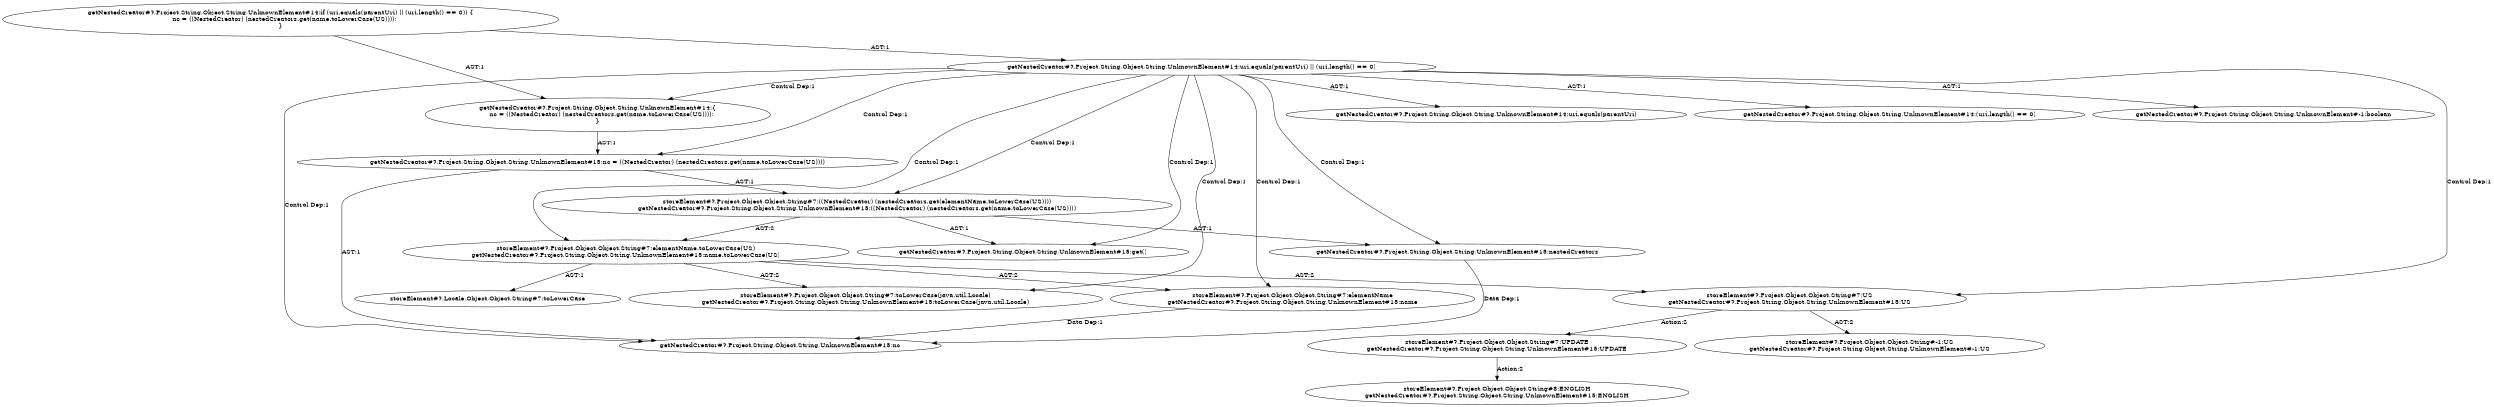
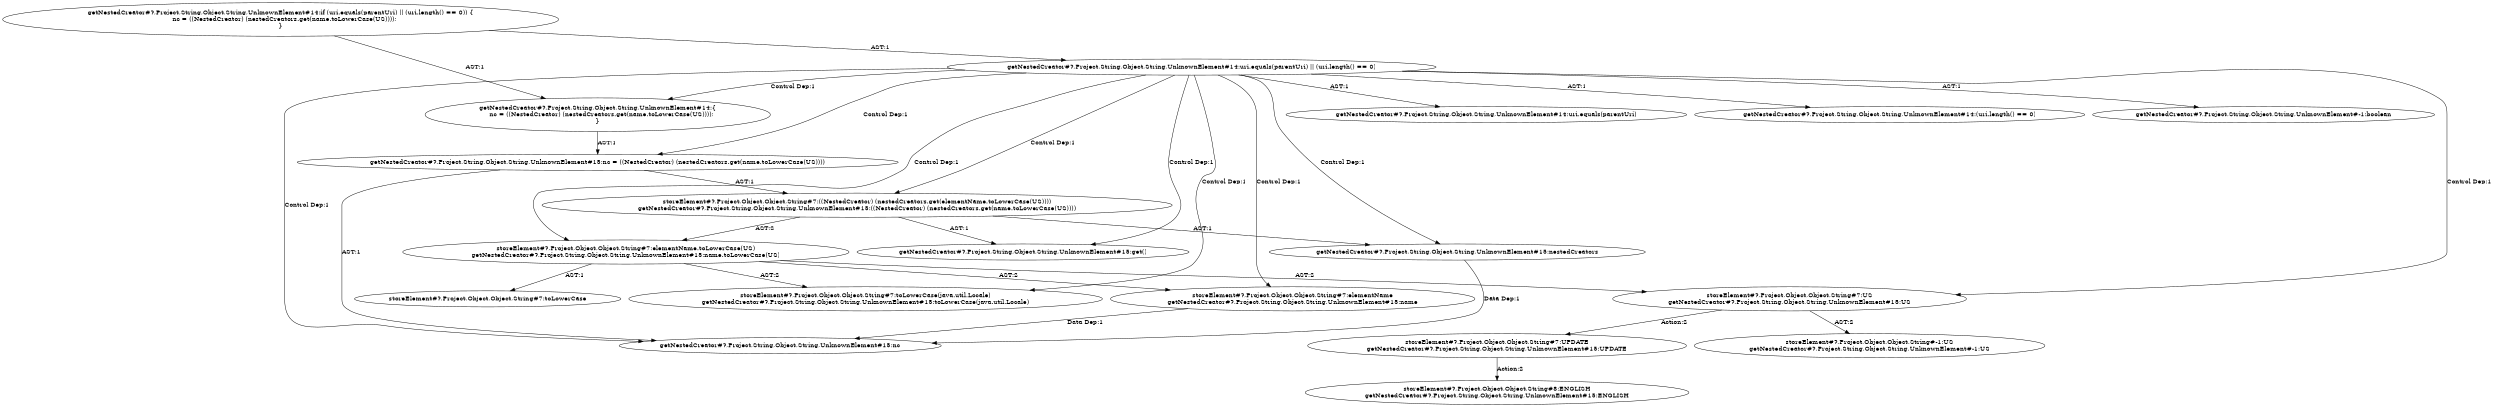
(488, 299) -> (488, 299)
